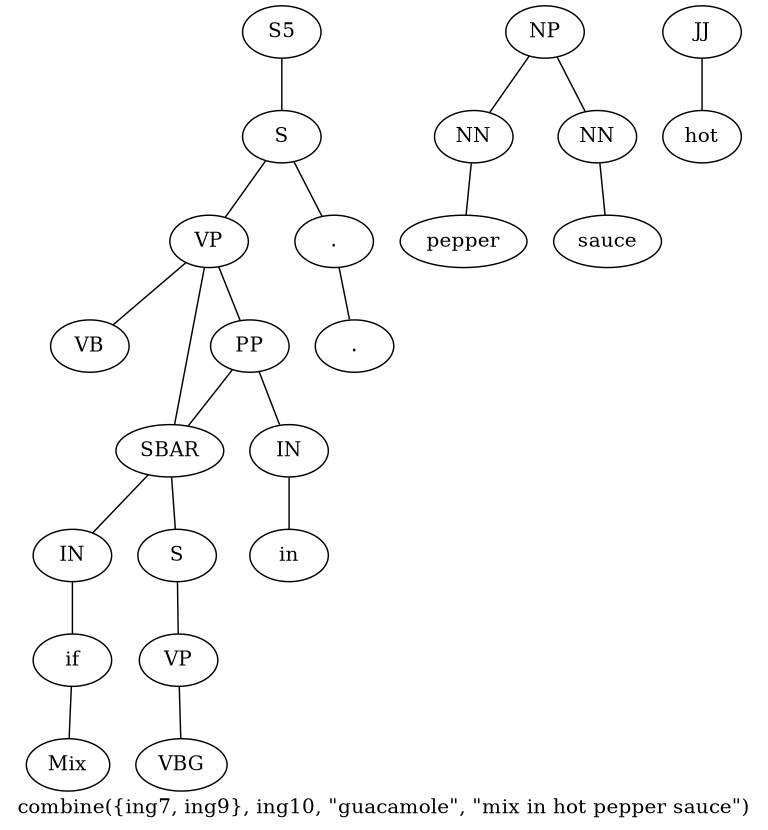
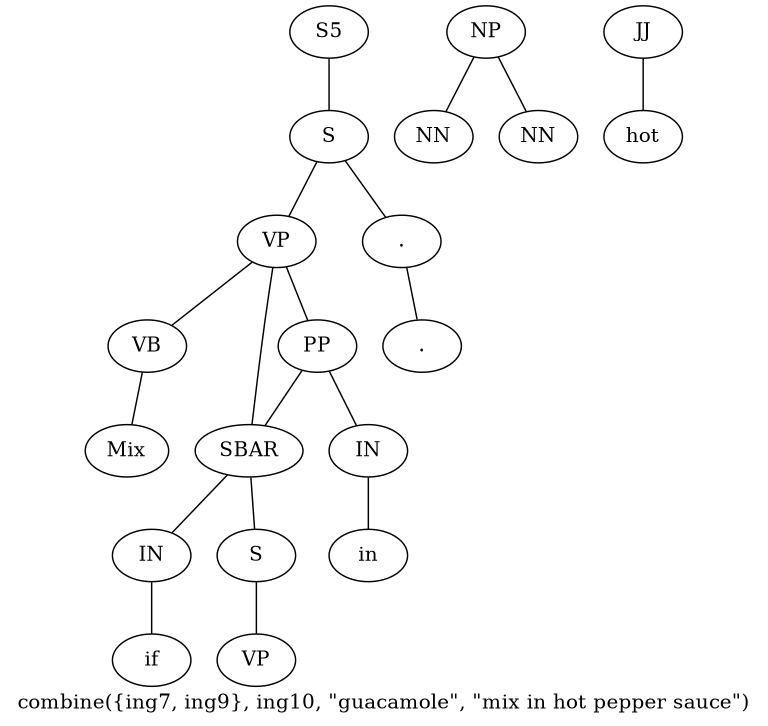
(464, 241) -> none
(608, 241) -> none
(70, 713) -> (137, 398)
(181, 765) -> none
